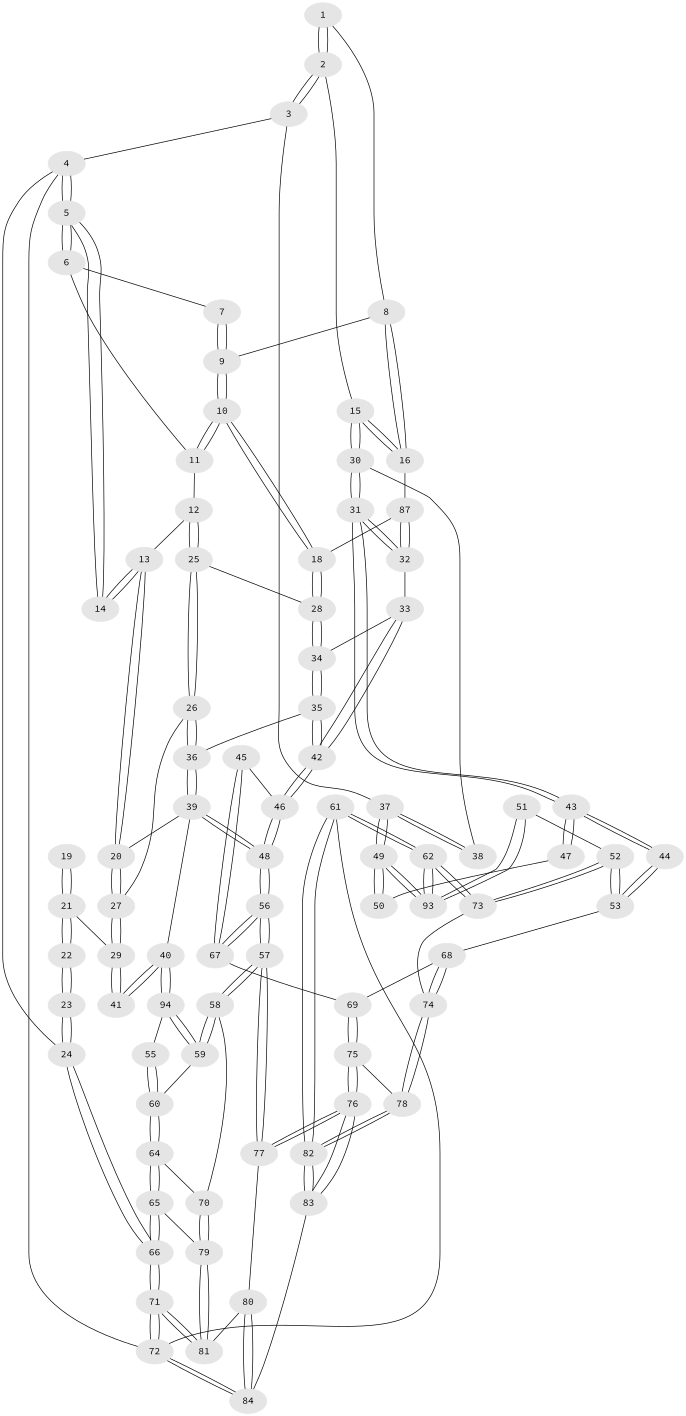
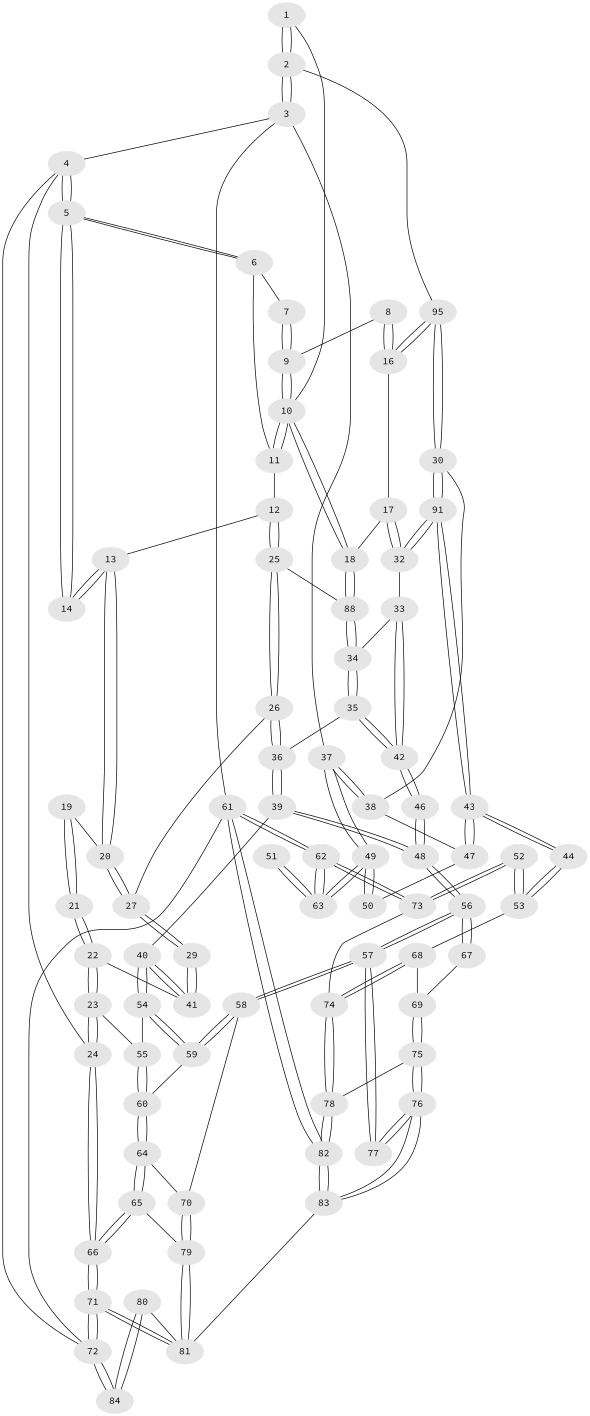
(374, 158) -> (324, 213)
(355, 411) -> (438, 312)
none -> (217, 449)
(355, 510) -> (438, 510)
(405, 510) -> (388, 510)
(317, 609) -> (350, 609)
(241, 758) -> none
(156, 830) -> (86, 832)
none -> (420, 832)
(568, 832) -> none
(428, 906) -> (318, 906)
(91, 931) -> none
none -> (142, 980)
(166, 1005) -> (142, 1005)
none -> (117, 1030)
(254, 1228) -> none
(283, 1303) -> (254, 1277)
